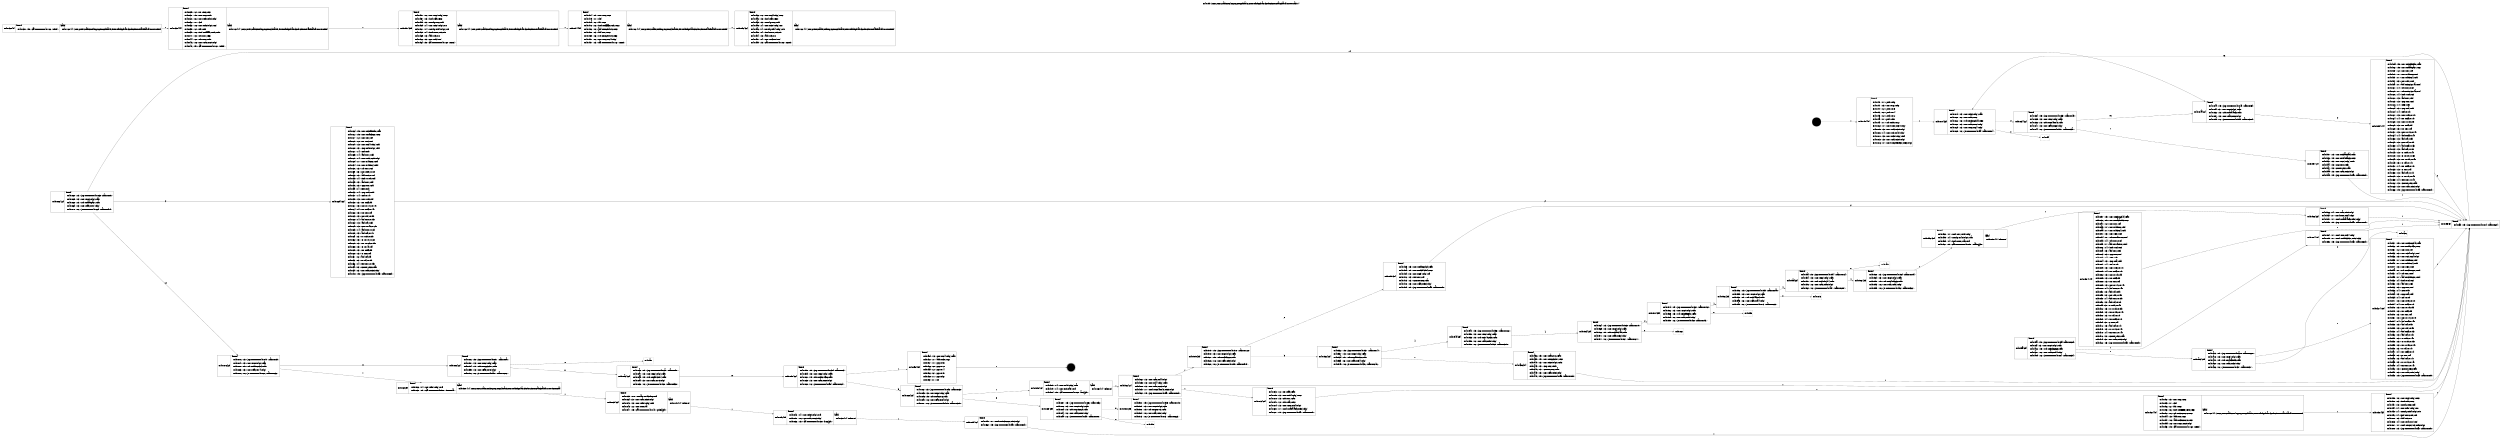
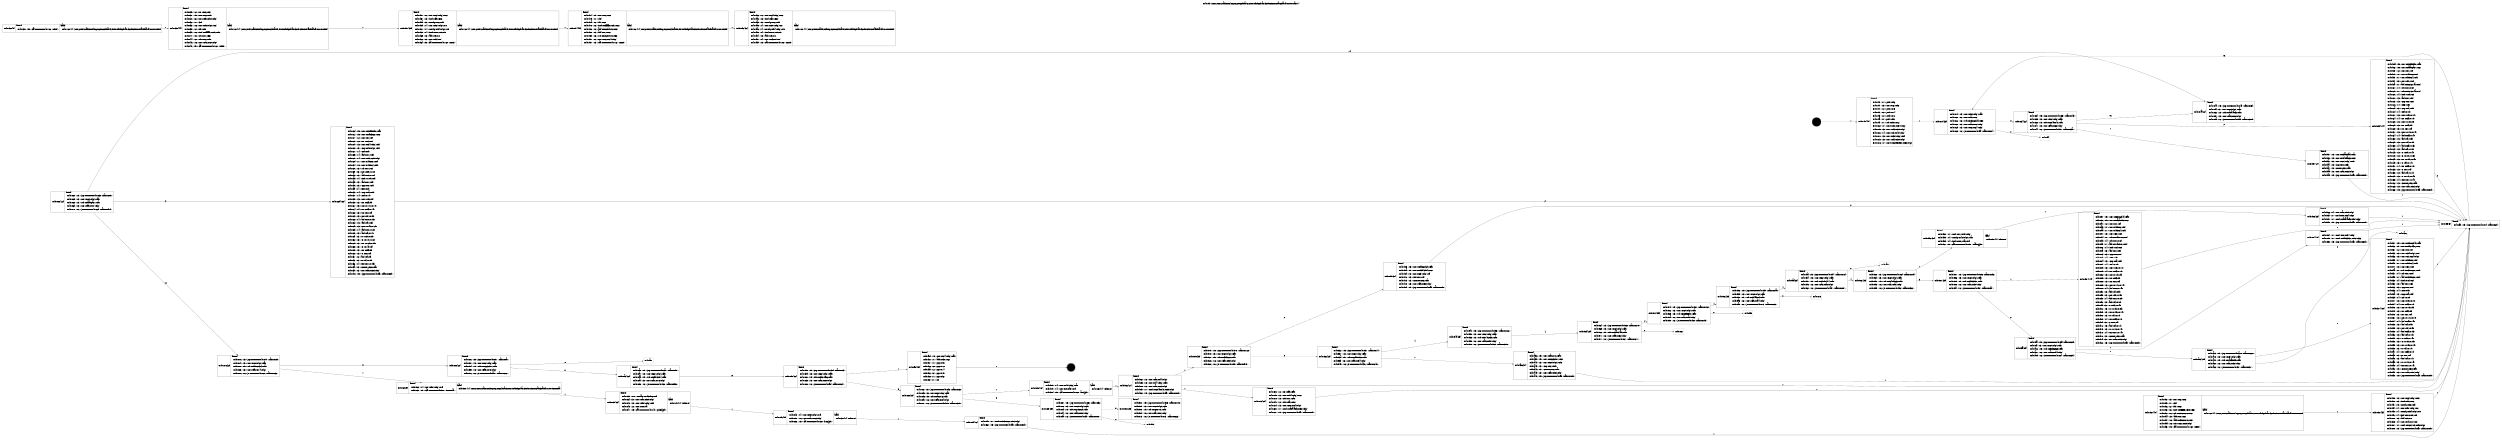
(2312, 119) -> (2223, 126)
none -> (1965, 281)
